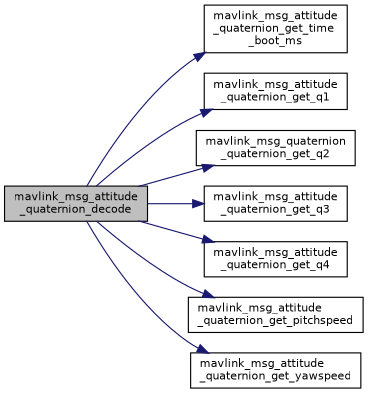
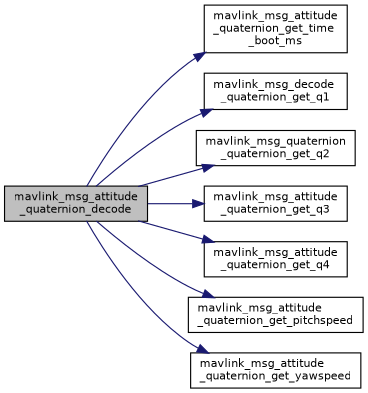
(276, 91) -> (276, 91)
